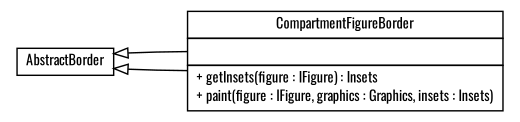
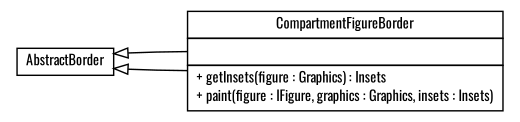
(288, 78) -> (292, 78)
